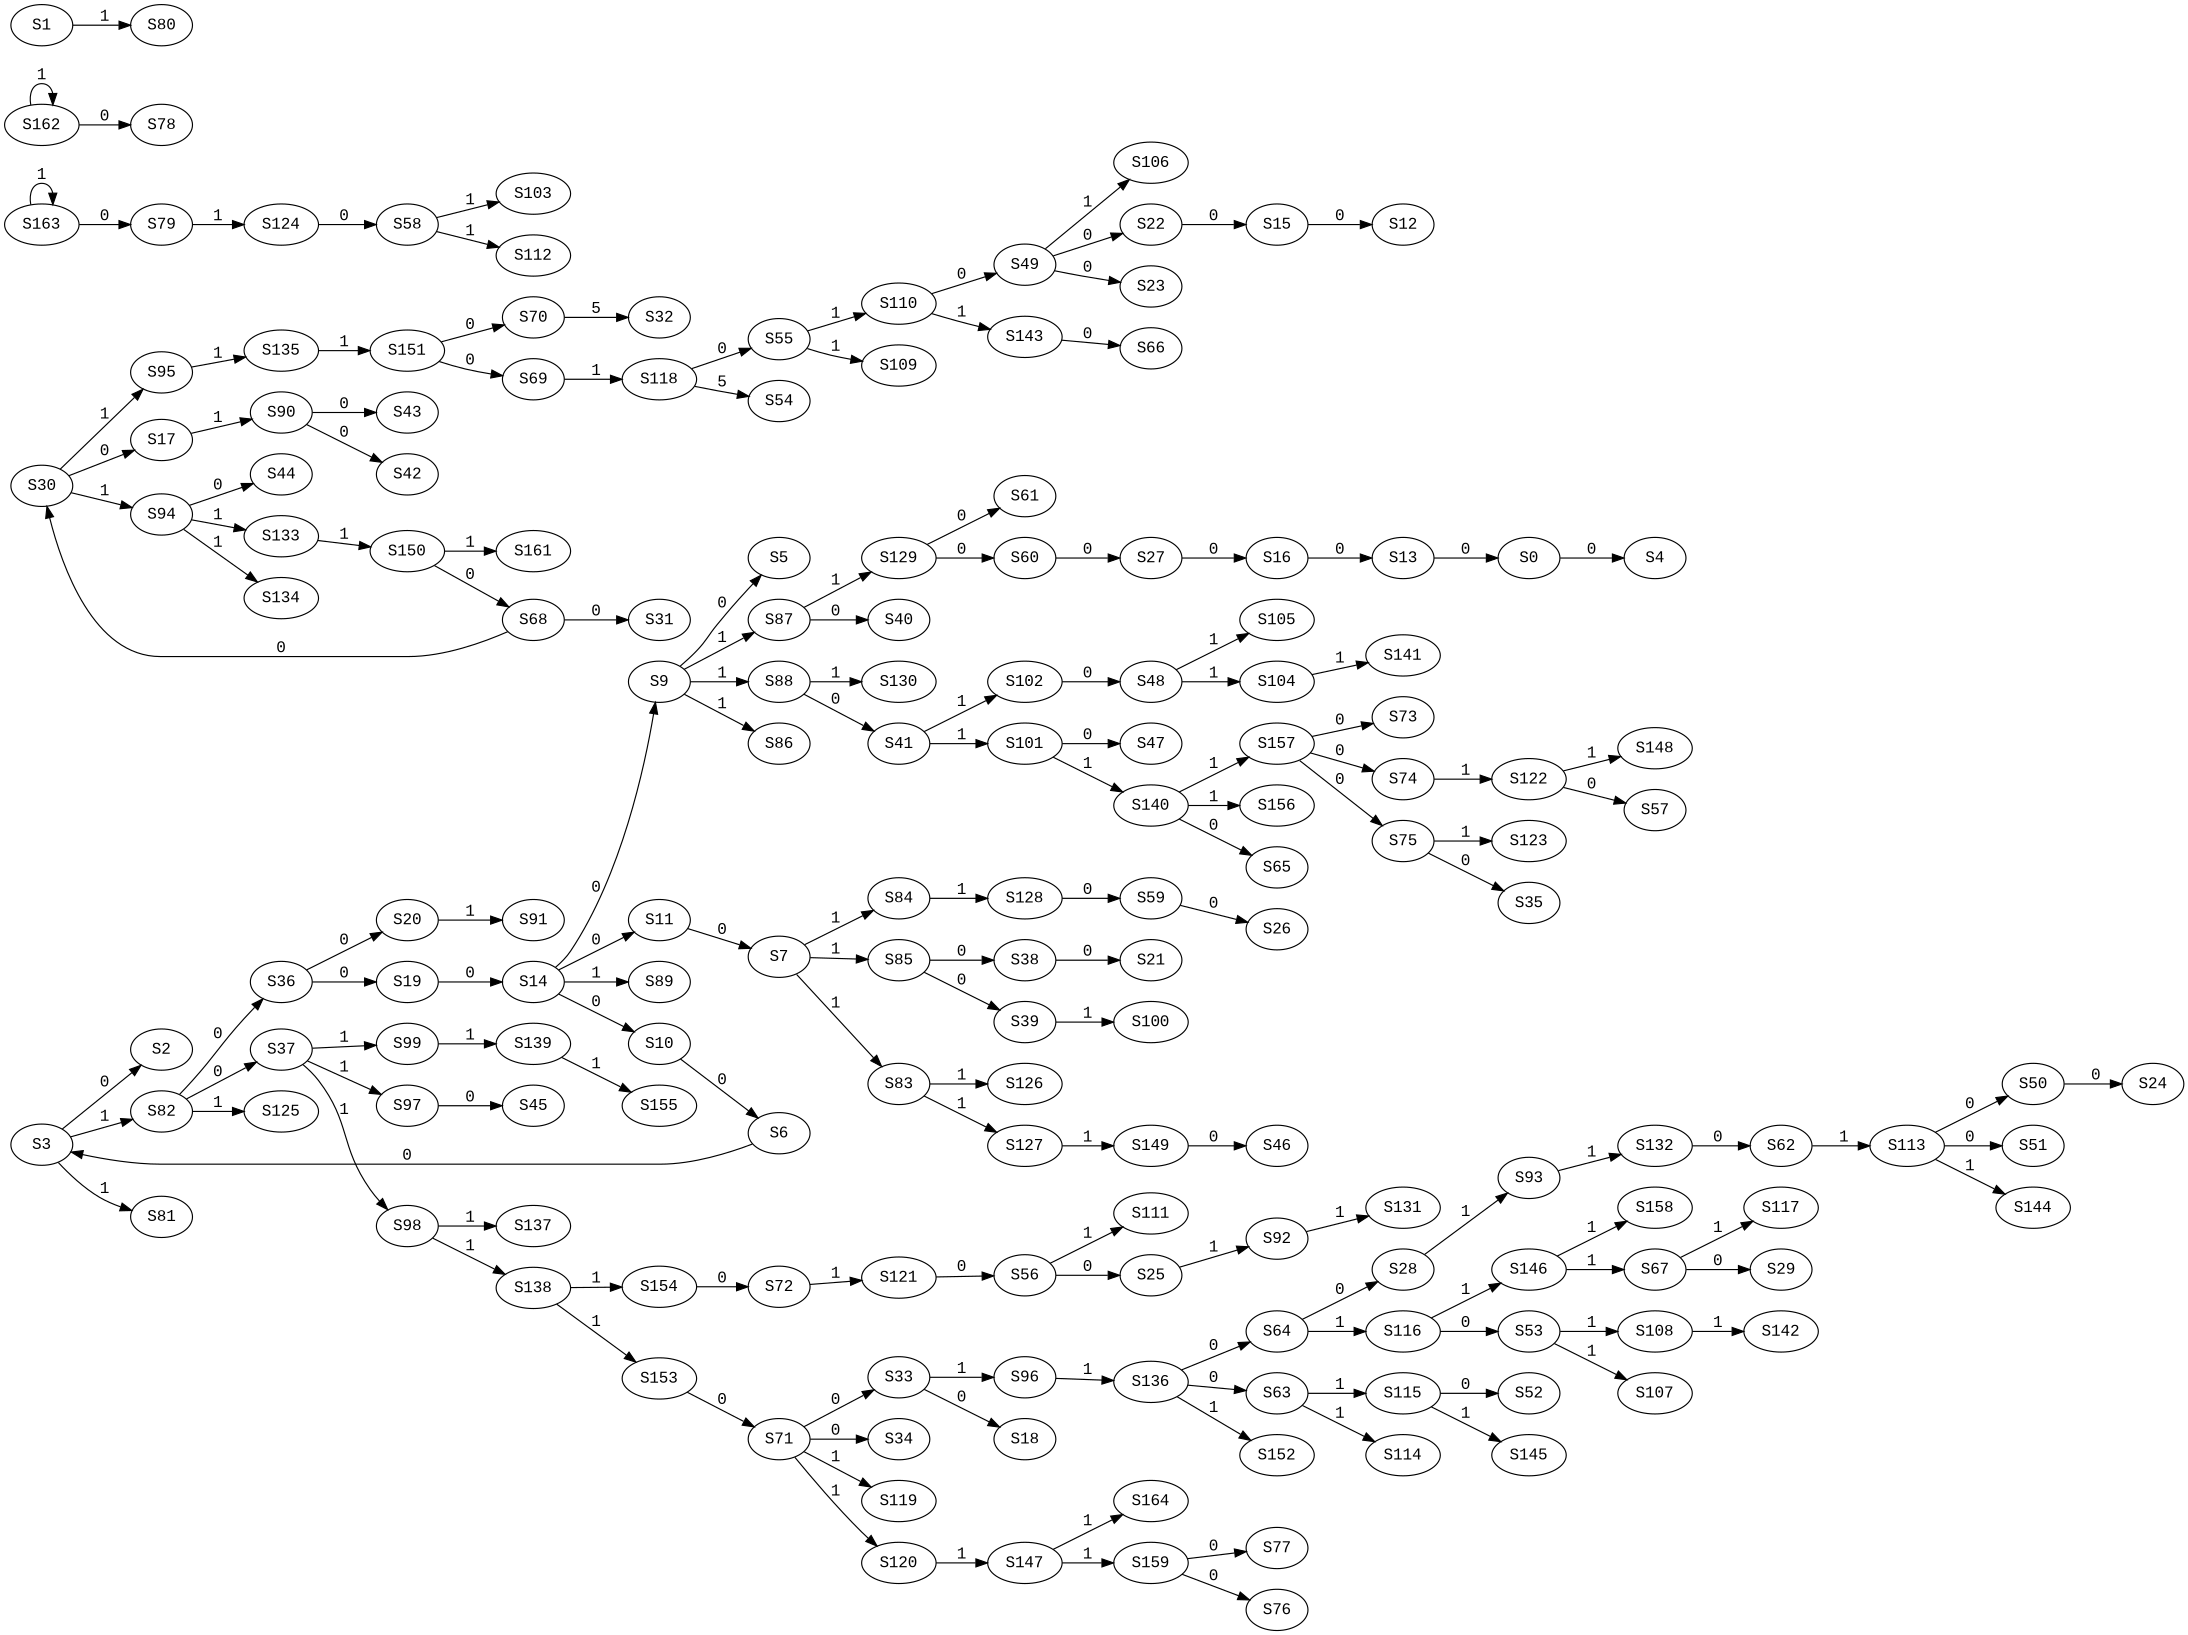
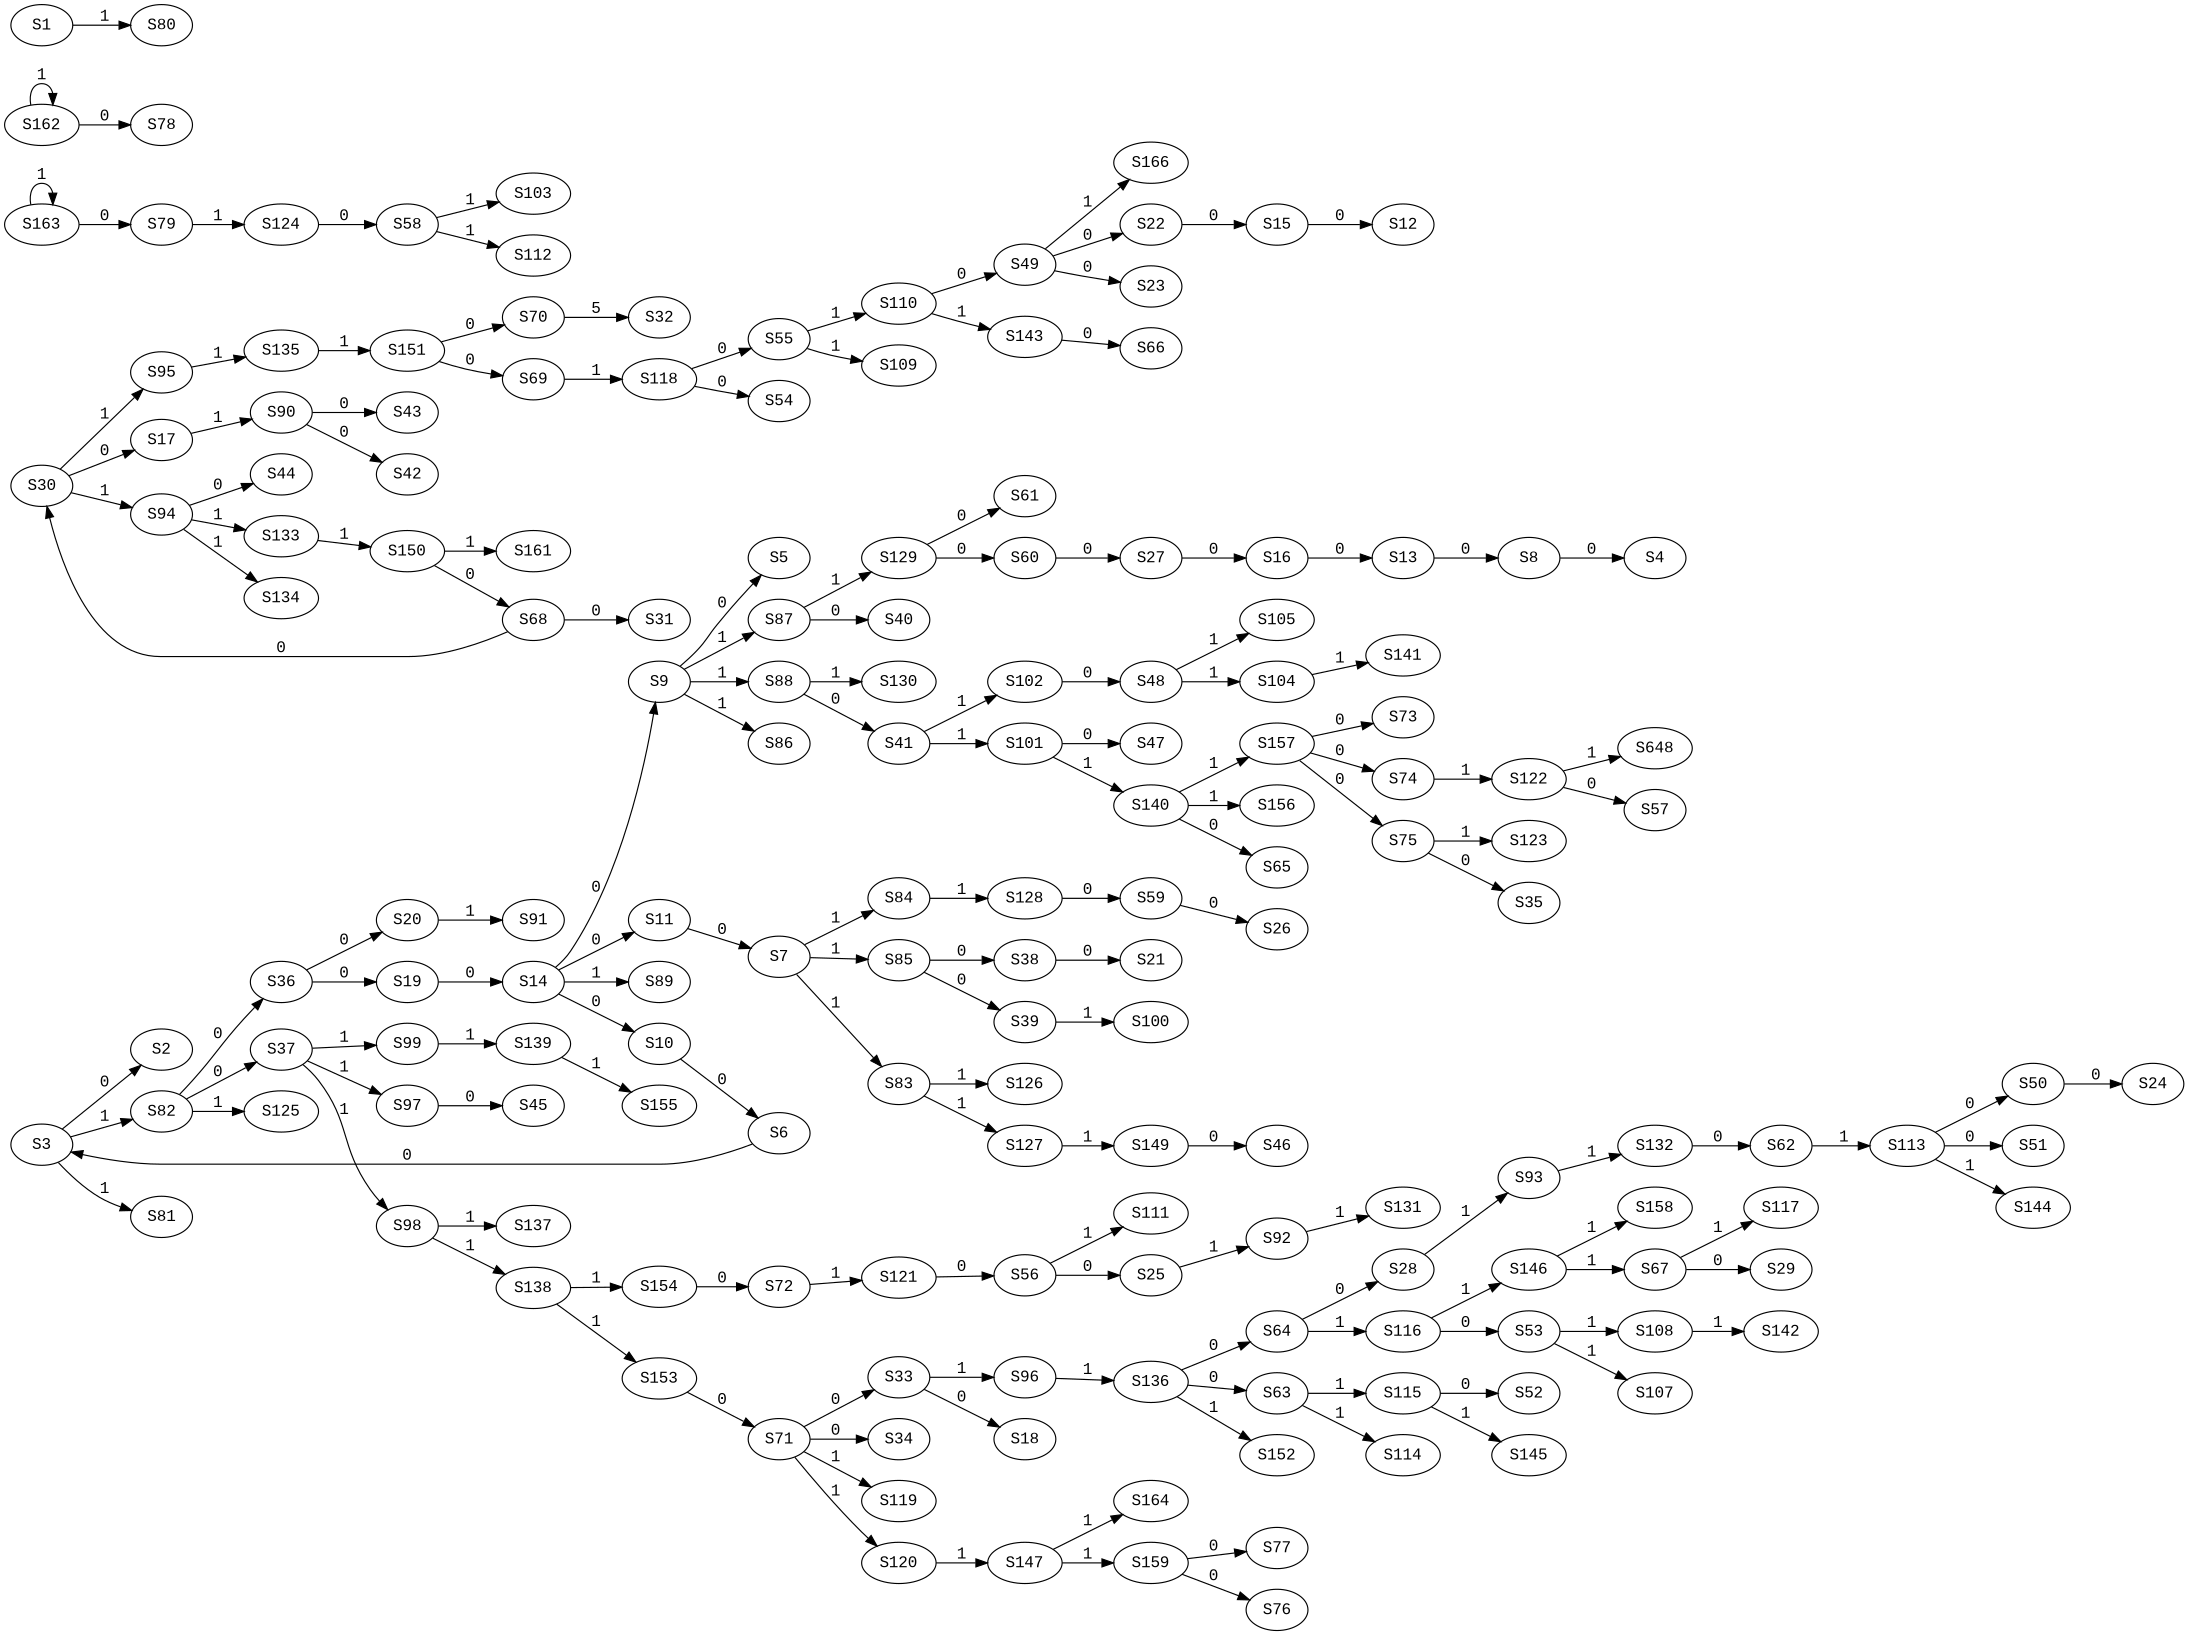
(1151, 163) -> (1151, 163)
(722, 382) -> (722, 382)
(1529, 558) -> (1529, 558)
(1655, 748) -> (1655, 748)
